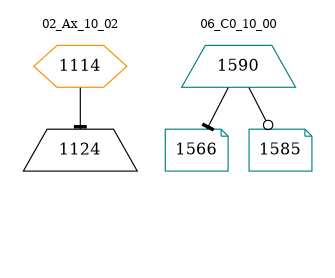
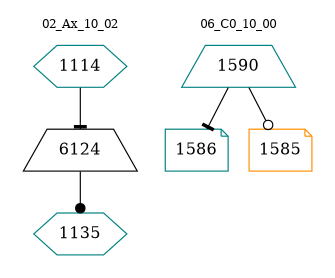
(80, 66) -> (80, 66)
(80, 150) -> (80, 150)
(197, 150) -> (197, 150)
(280, 150) -> (280, 150)
none -> (80, 234)
